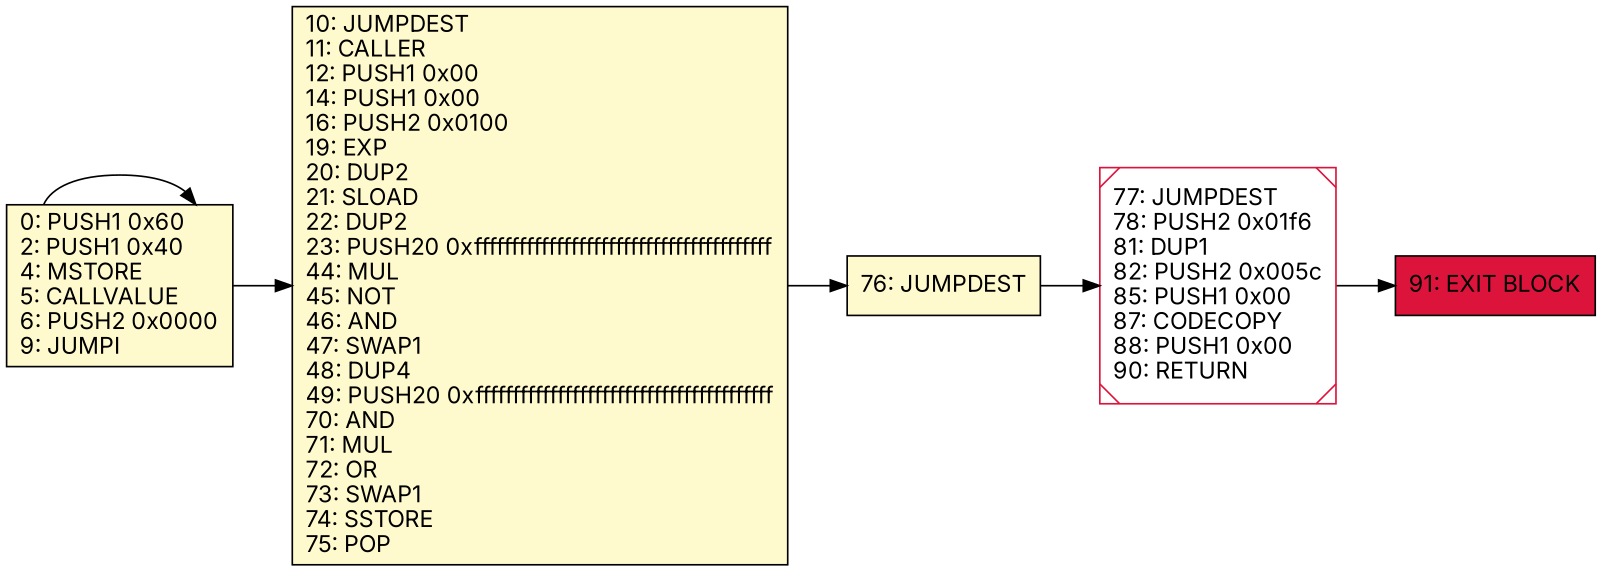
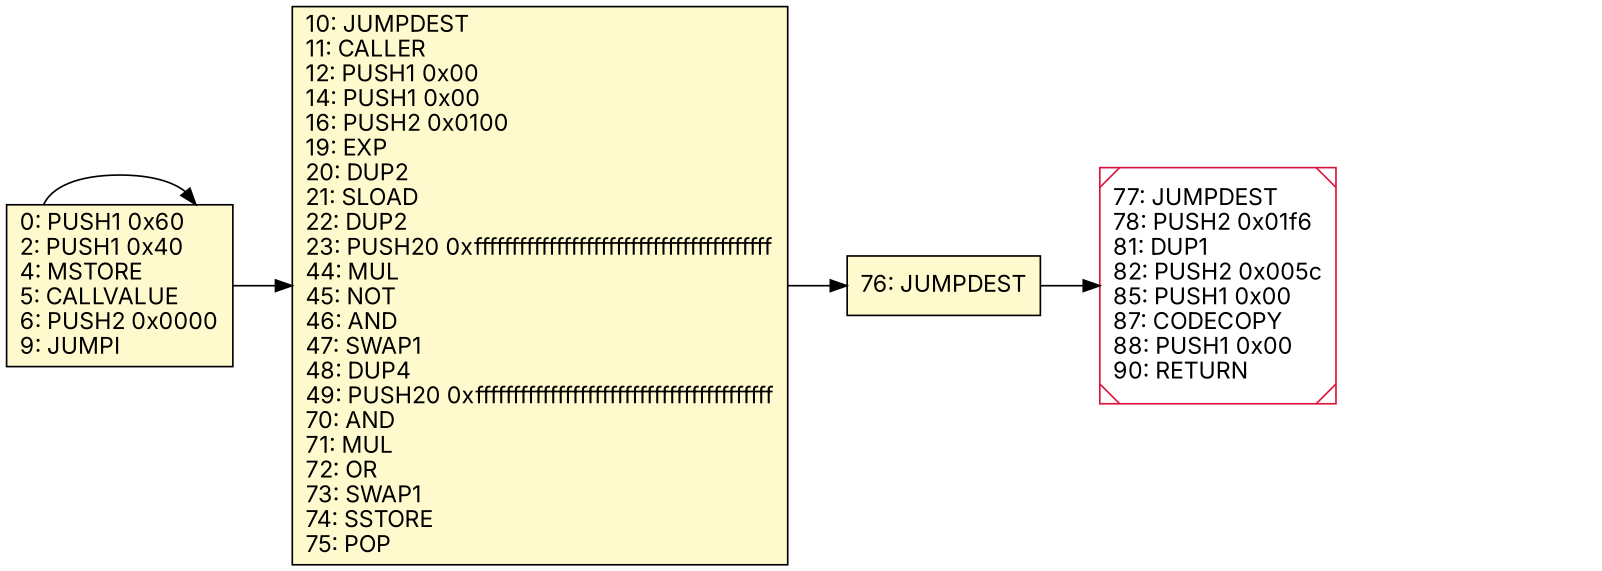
(1495, 286) -> none
